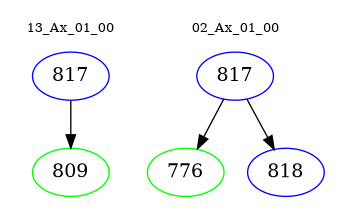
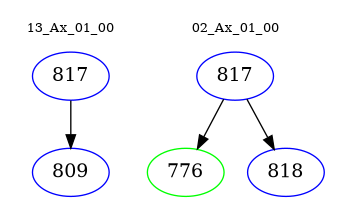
(71, 172) -> (71, 172)
